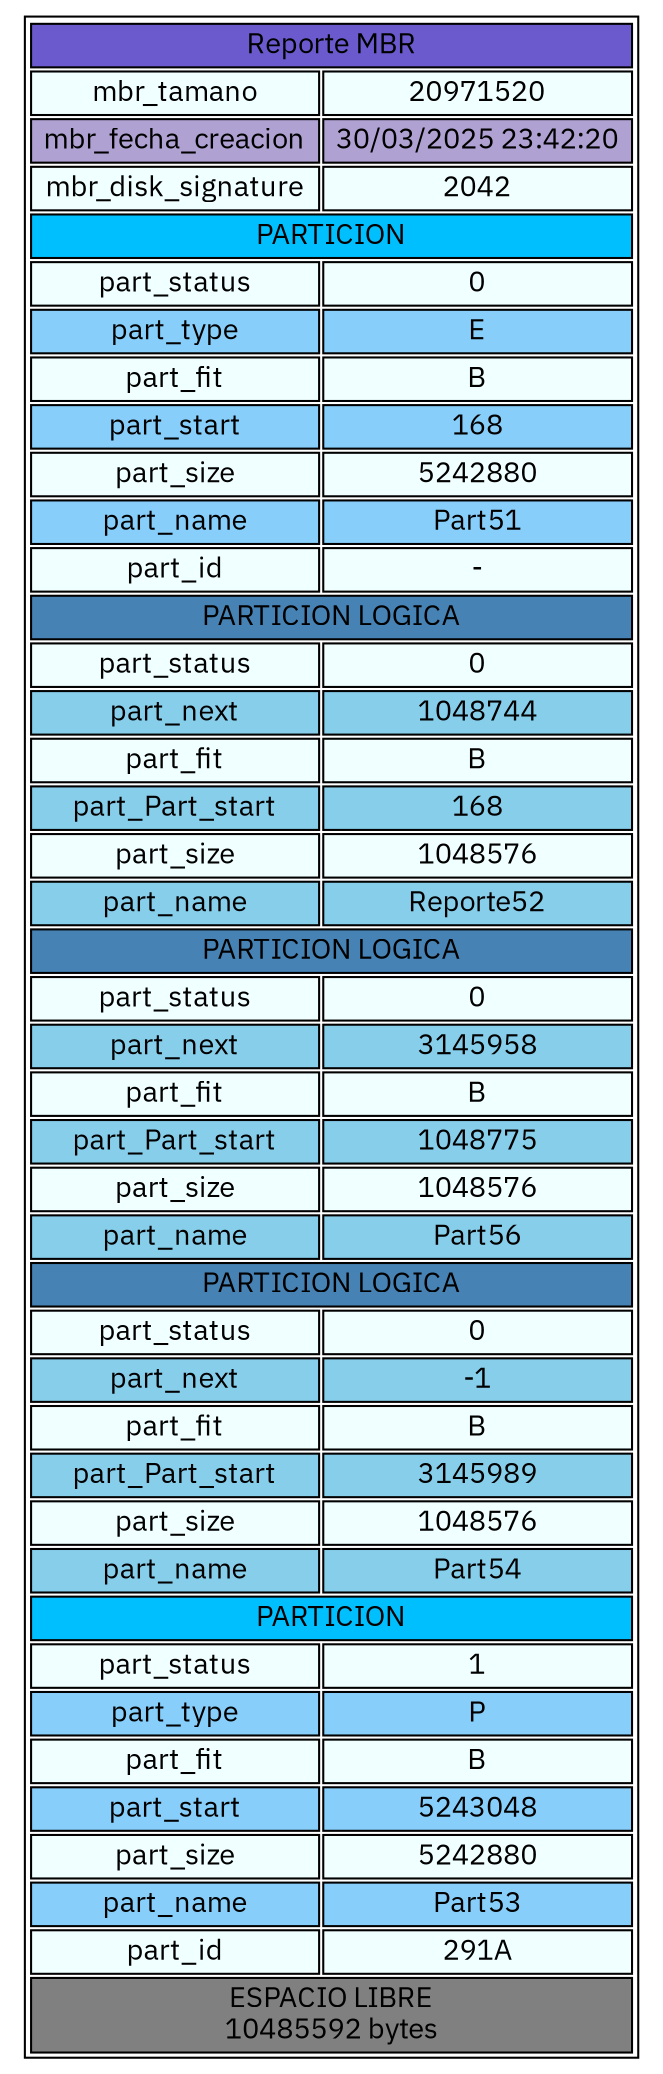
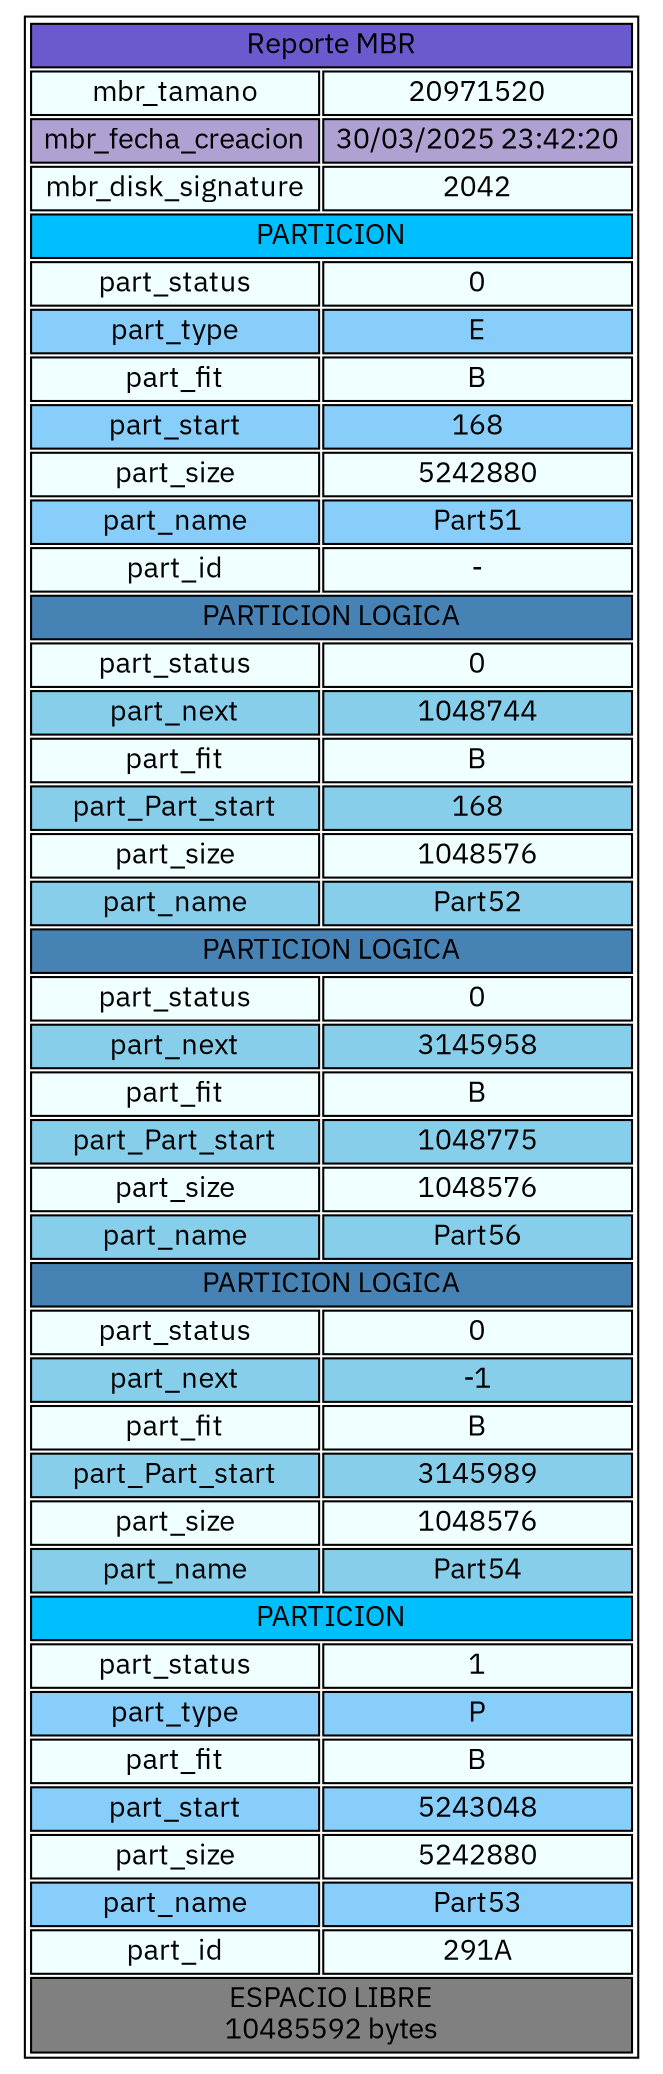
(478, 902) -> (478, 902)
